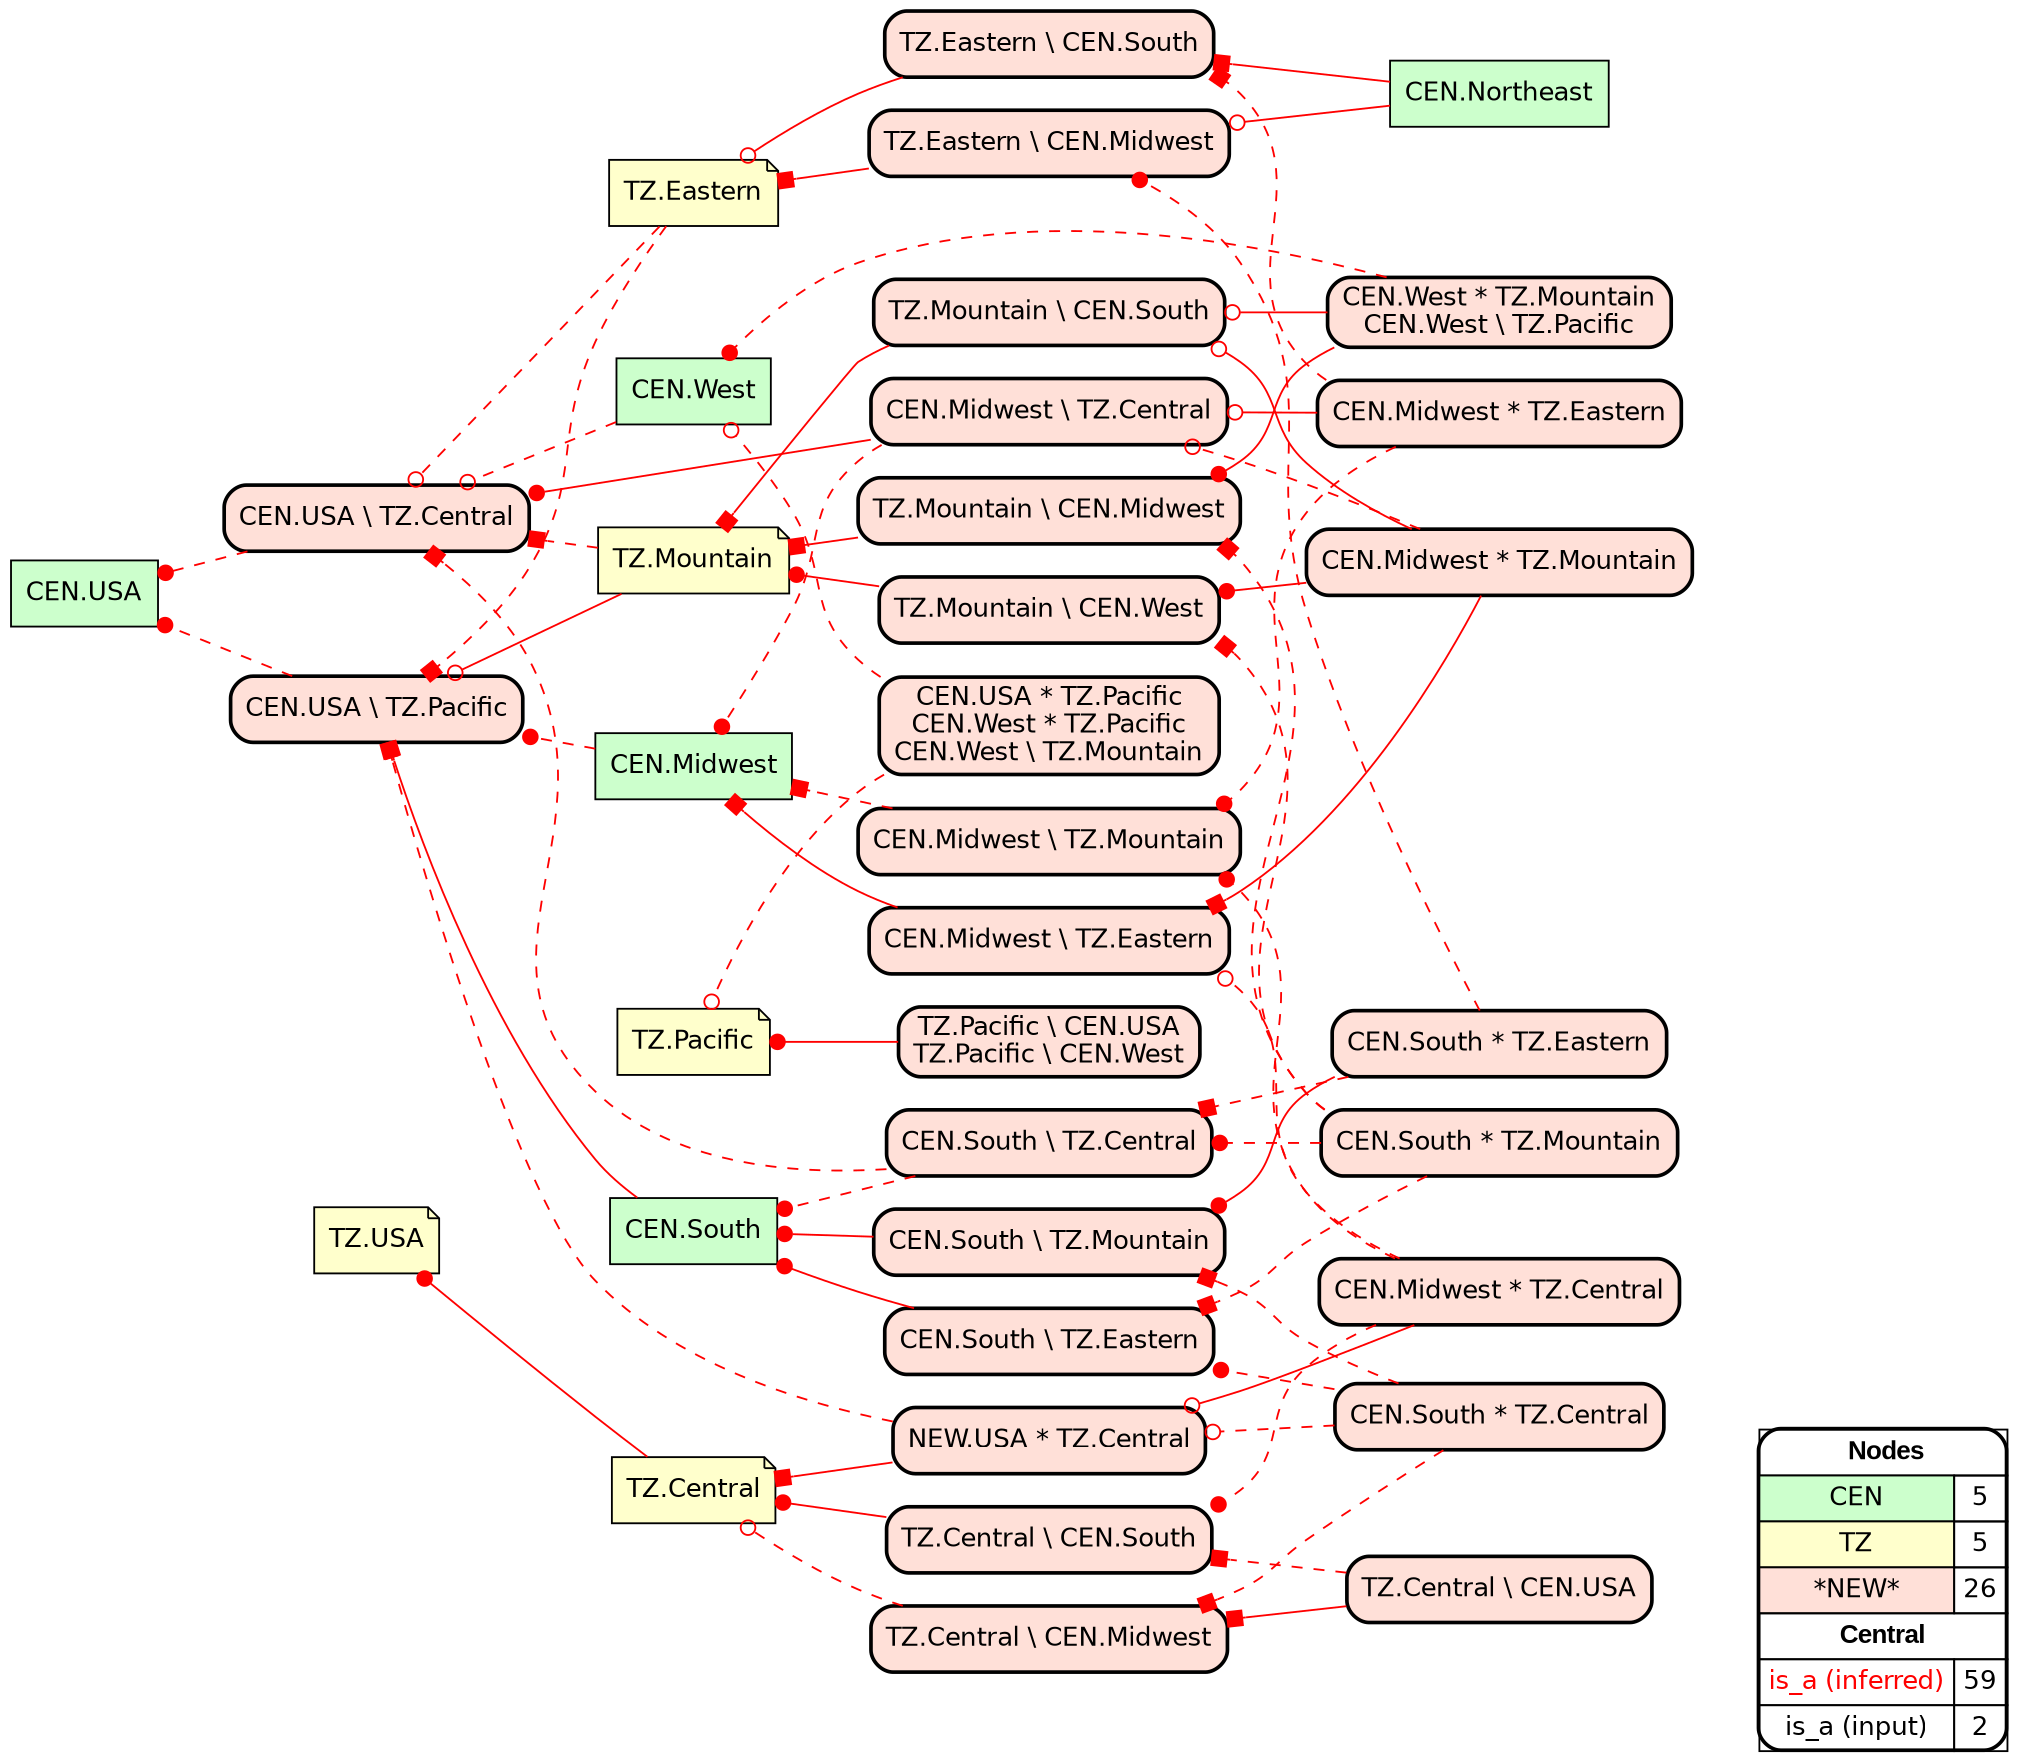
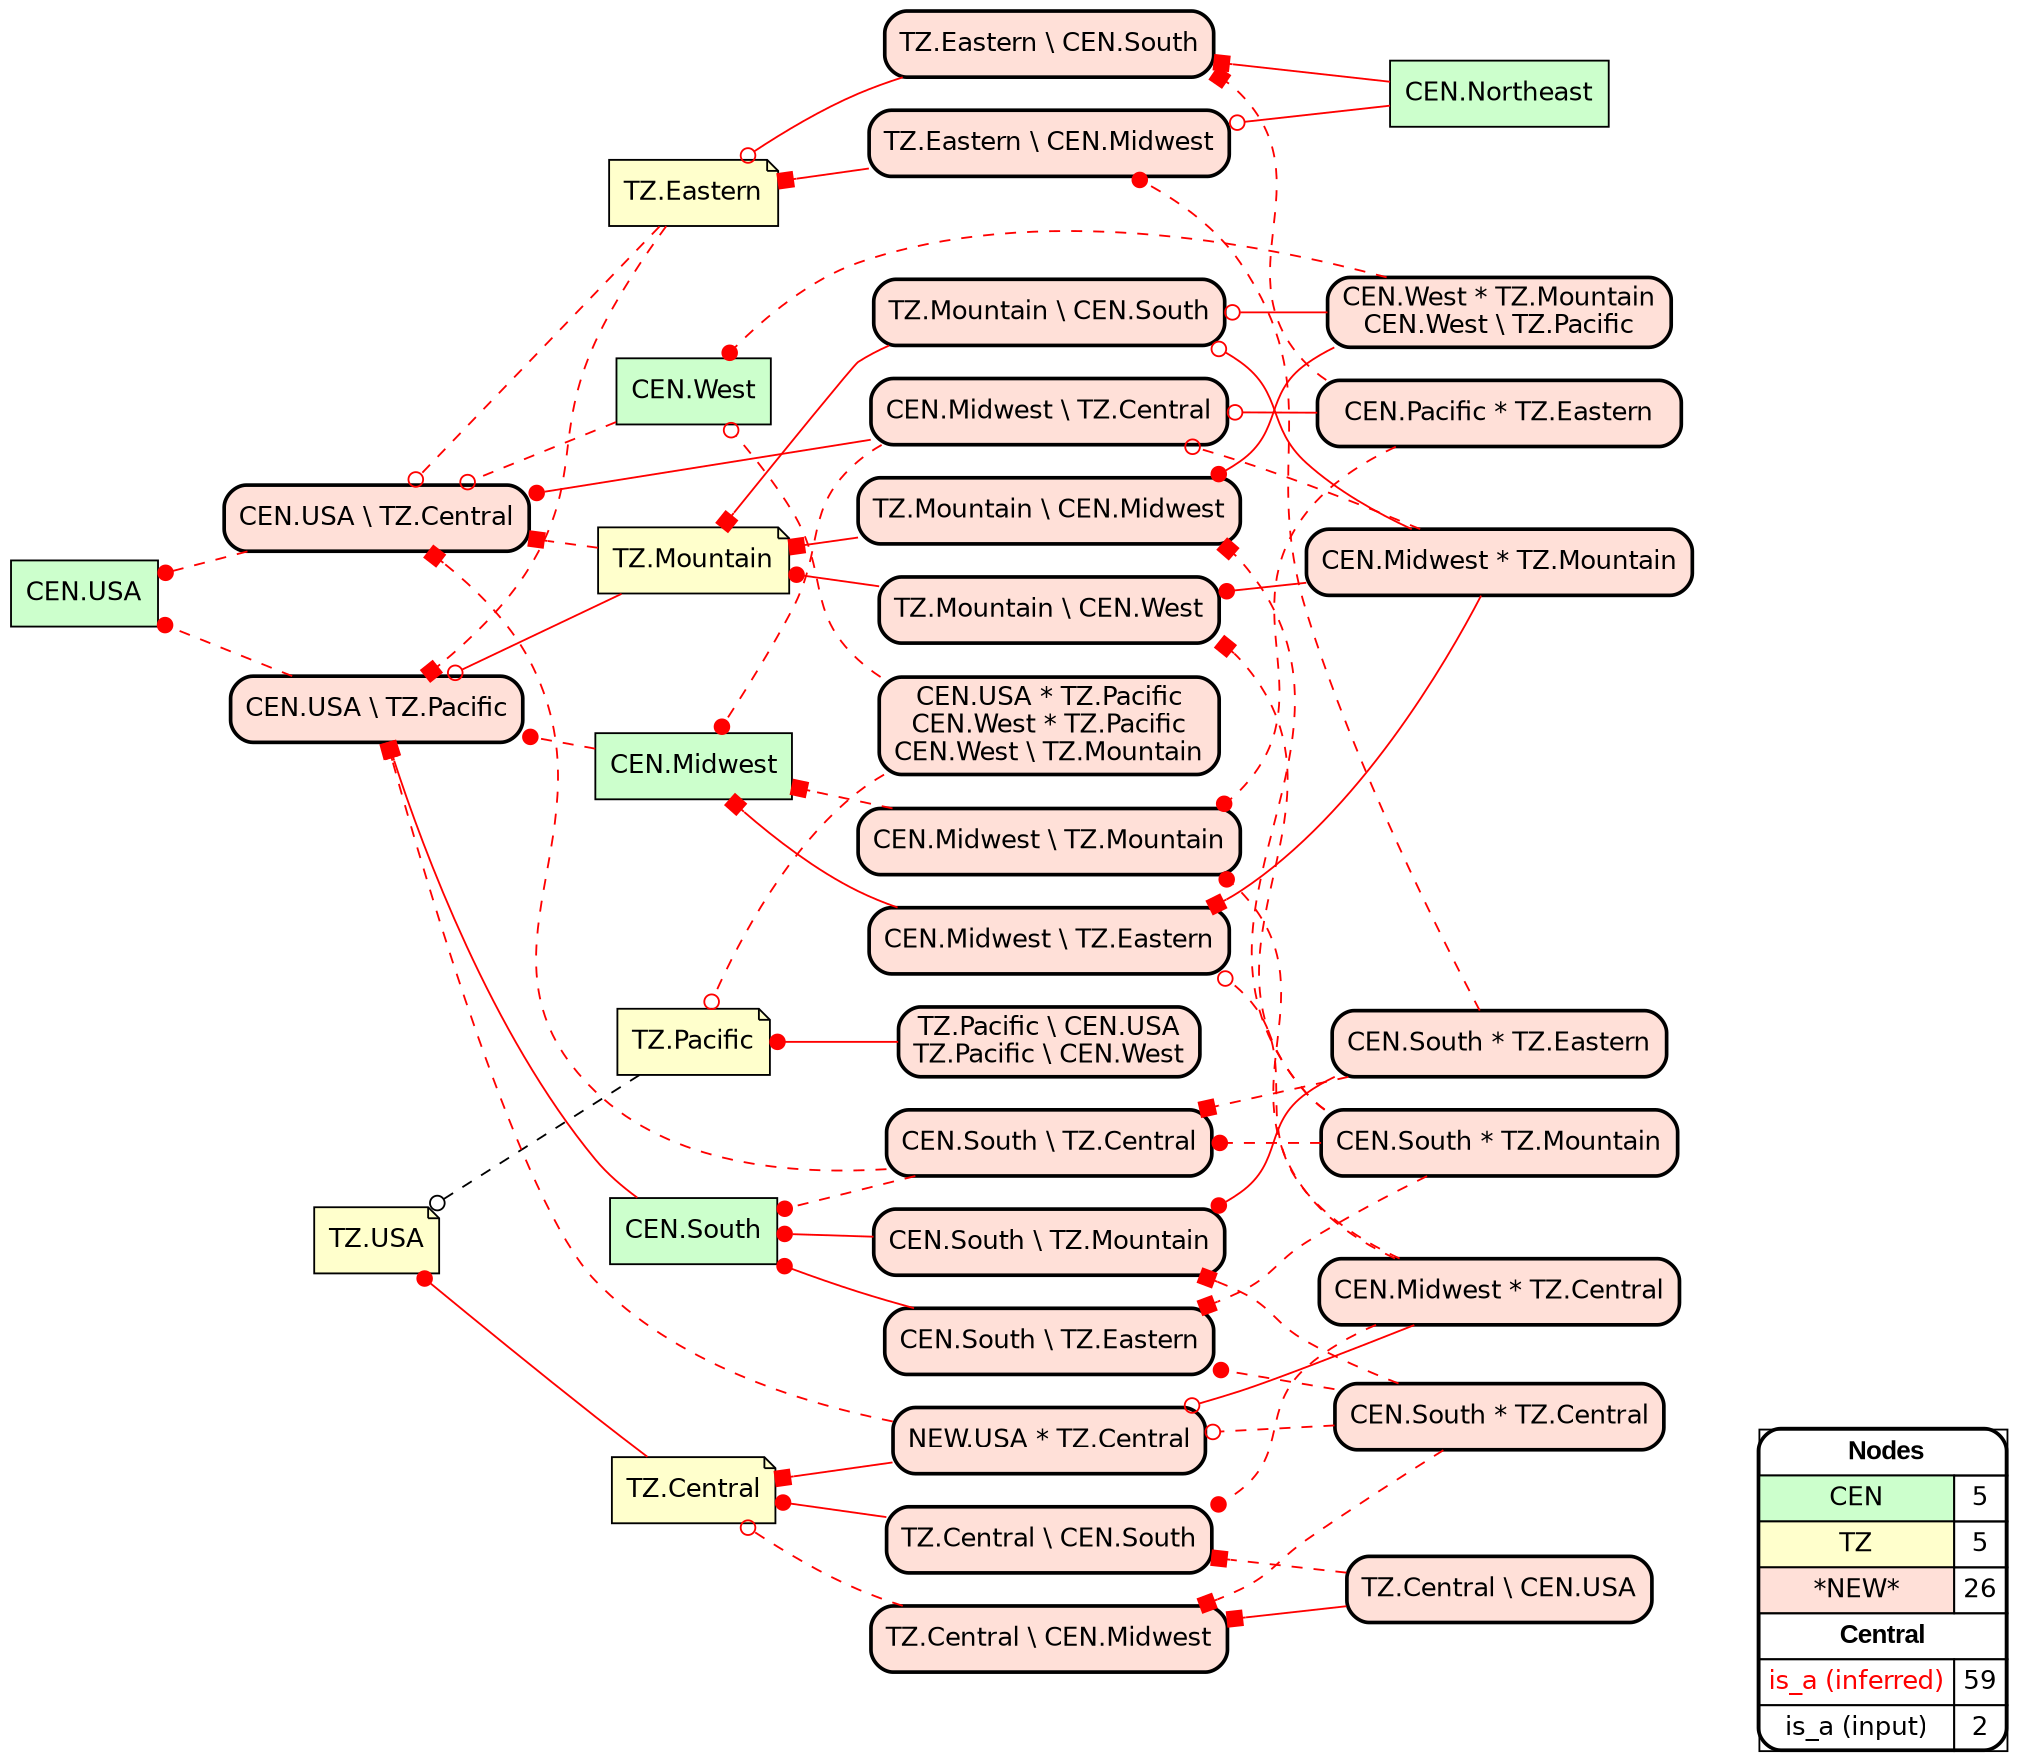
(1499, 413) -> (1499, 413)
none -> (542, 1137)
